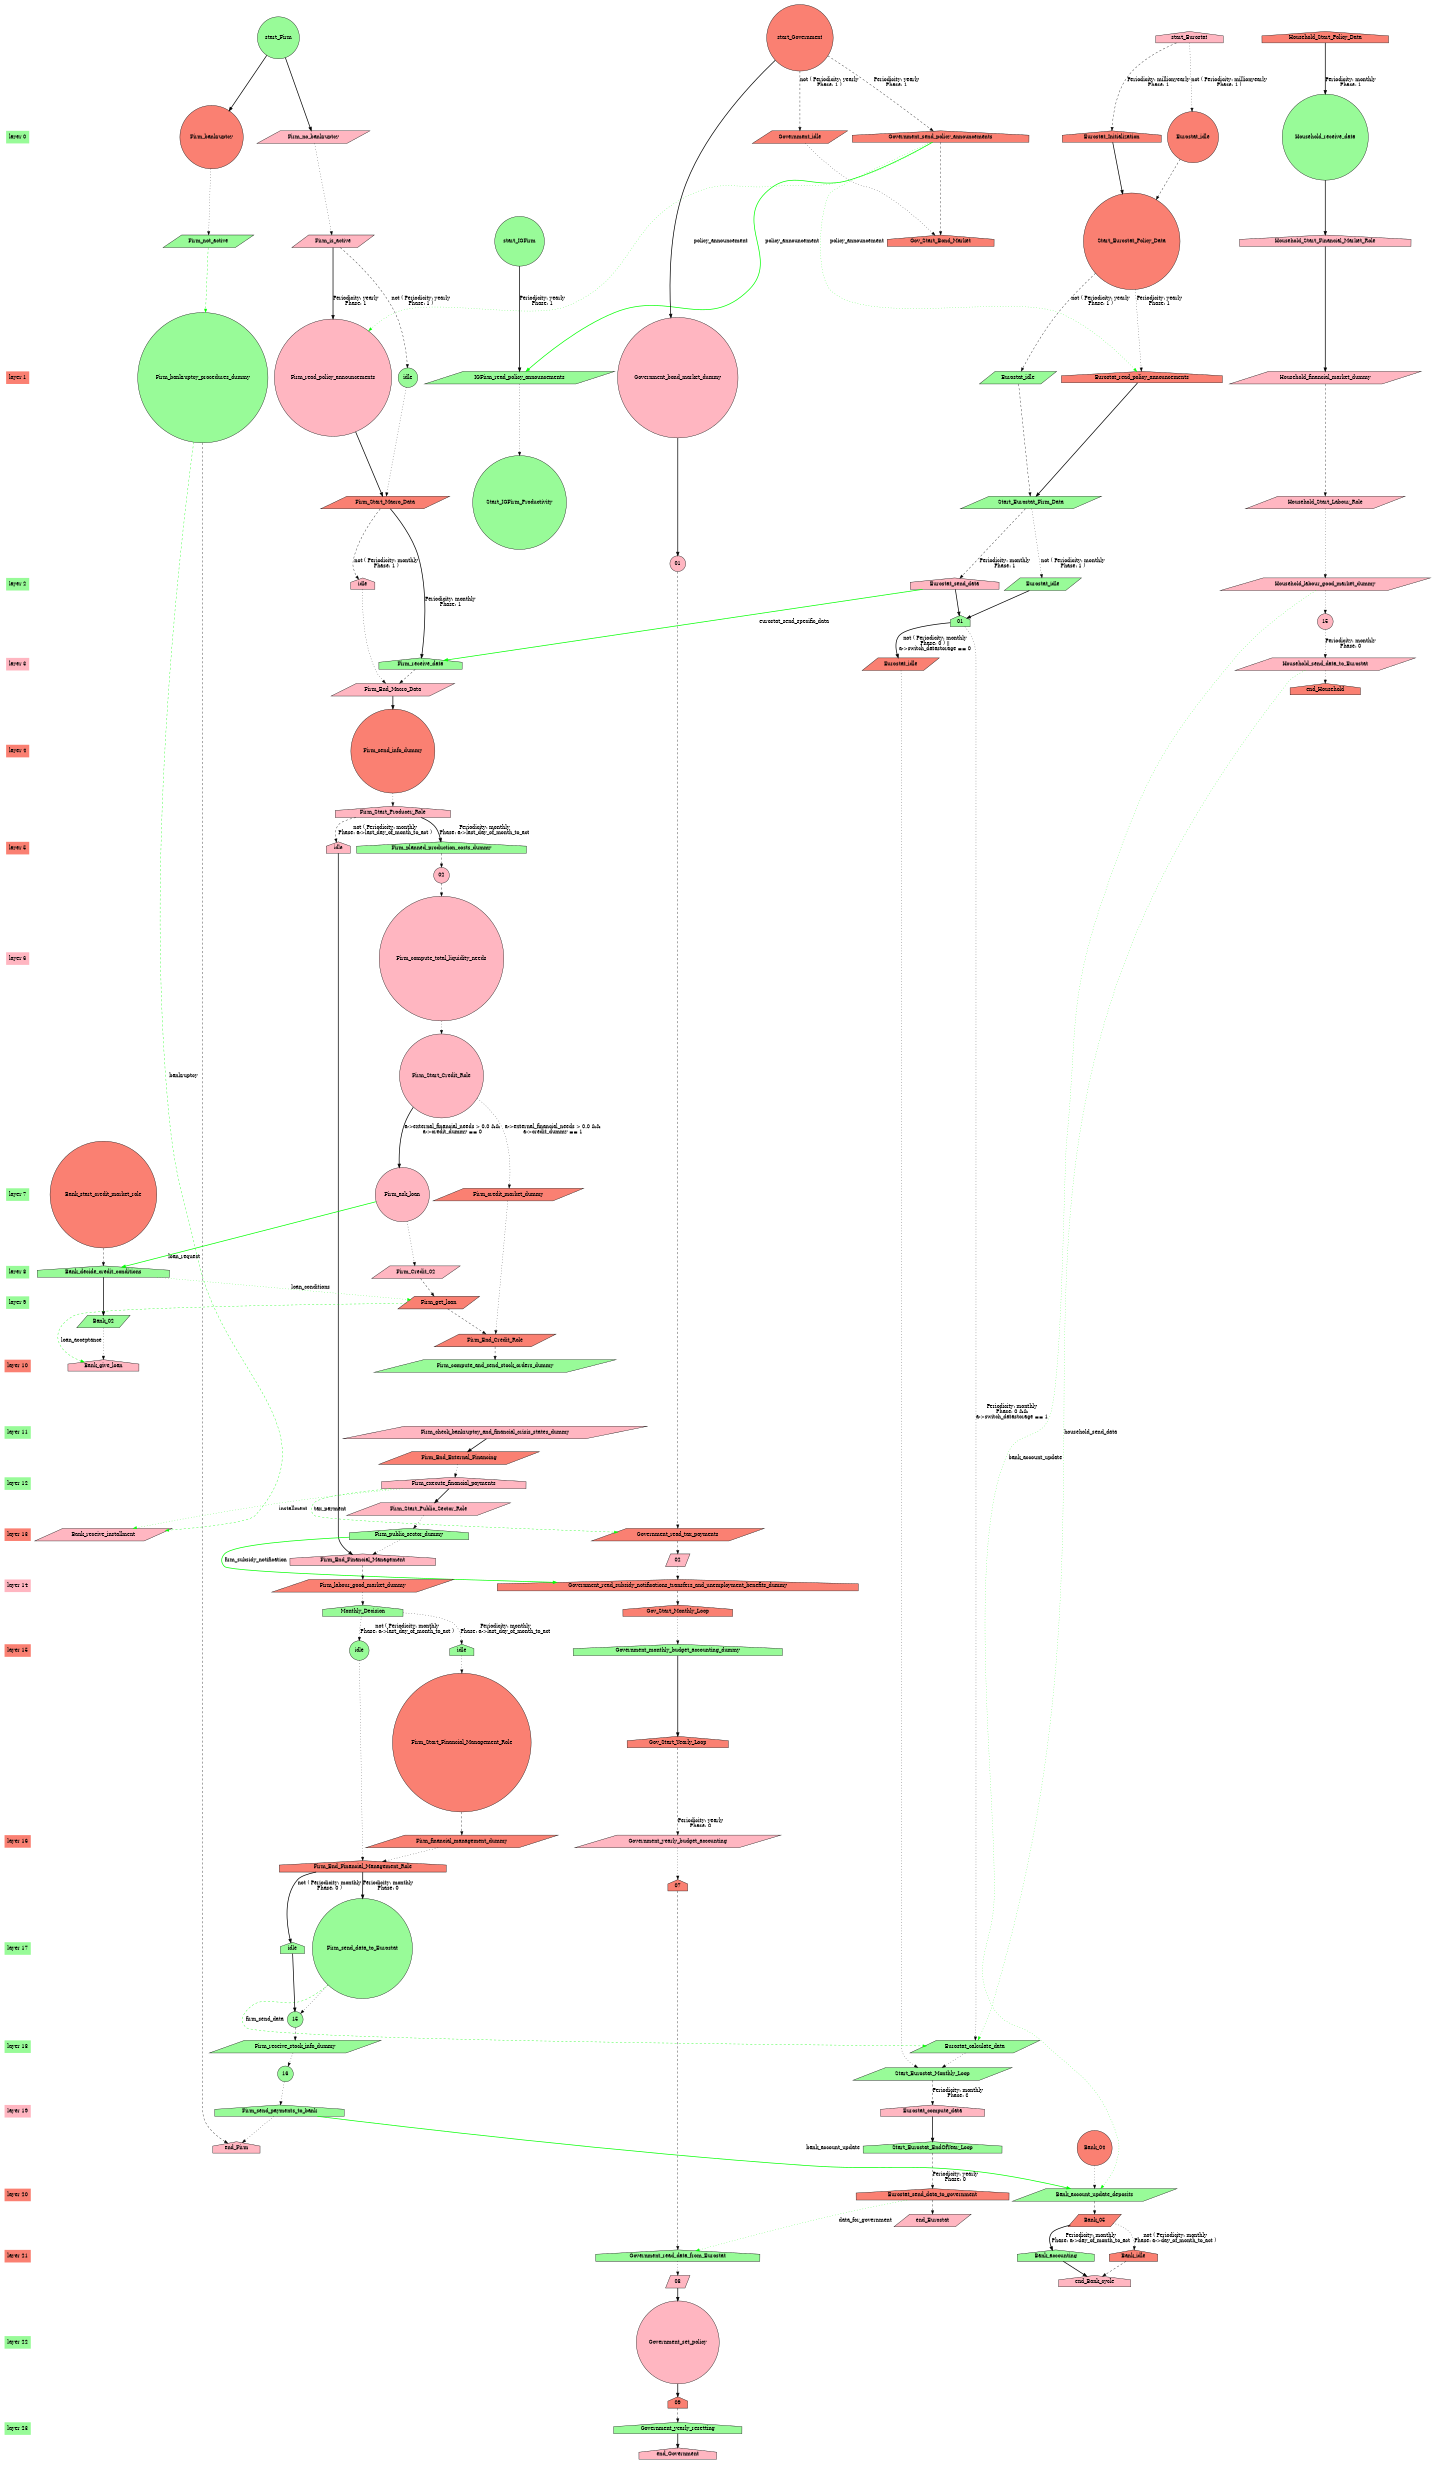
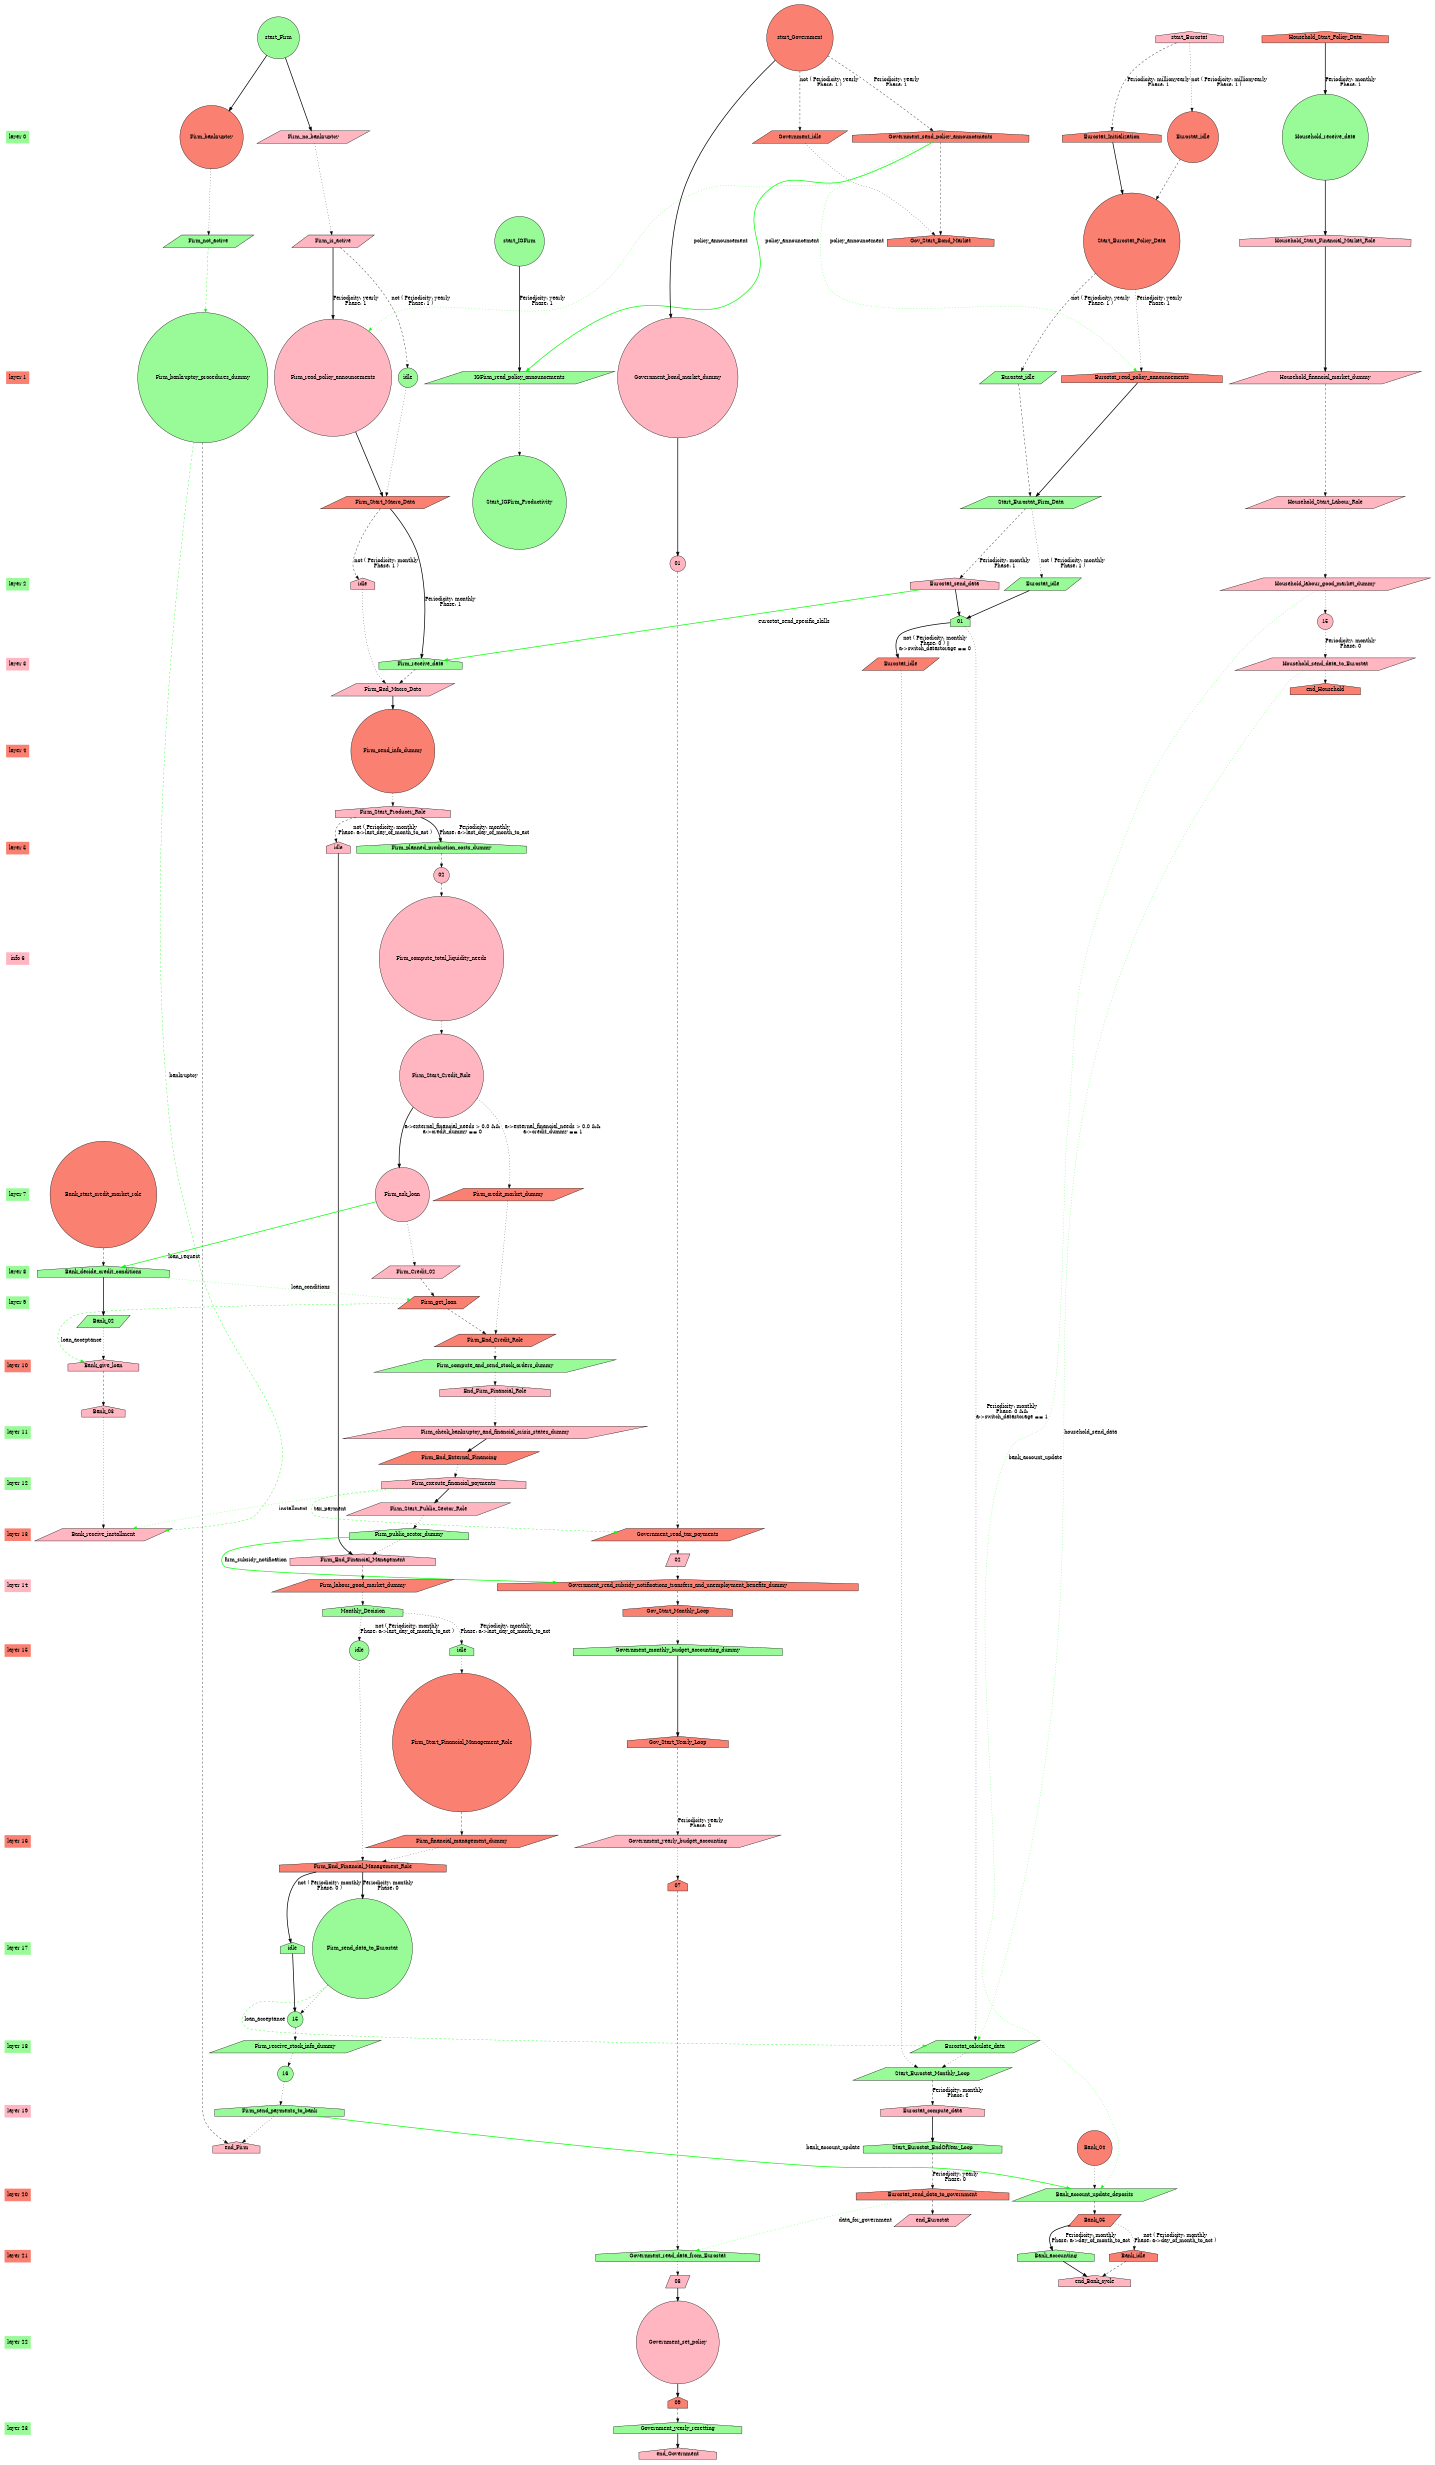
(794, 622) -> (794, 622)
(18, 959) -> (18, 959)
none -> (495, 1392)
none -> (103, 1412)
(265, 2019) -> (265, 2019)
